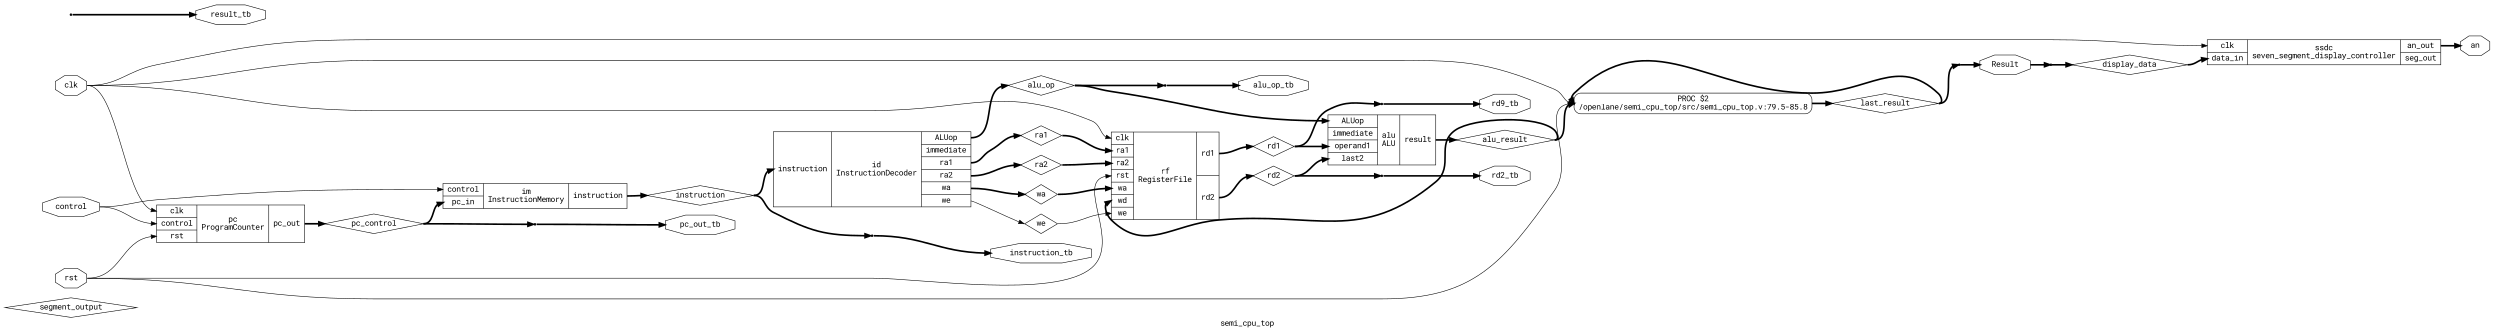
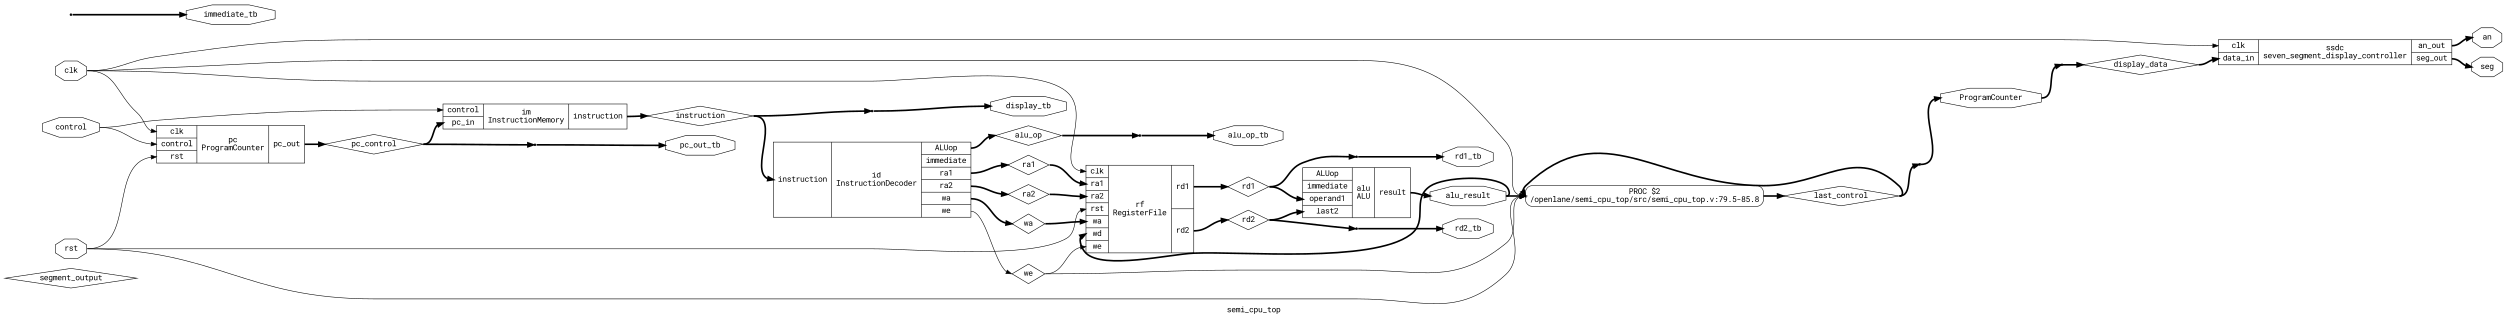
(231, 15) -> (231, 15)
(2005, 65) -> (1991, 98)
none -> (2487, 67)
(1885, 103) -> (1841, 196)
(1505, 104) -> (1468, 157)
(1198, 107) -> none
(1505, 140) -> (1468, 196)
(1041, 253) -> (1028, 106)
none -> (1305, 270)
